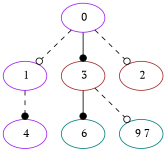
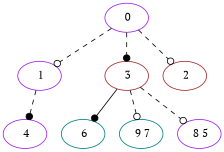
(83, 44) -> (127, 44)
none -> (199, 134)
